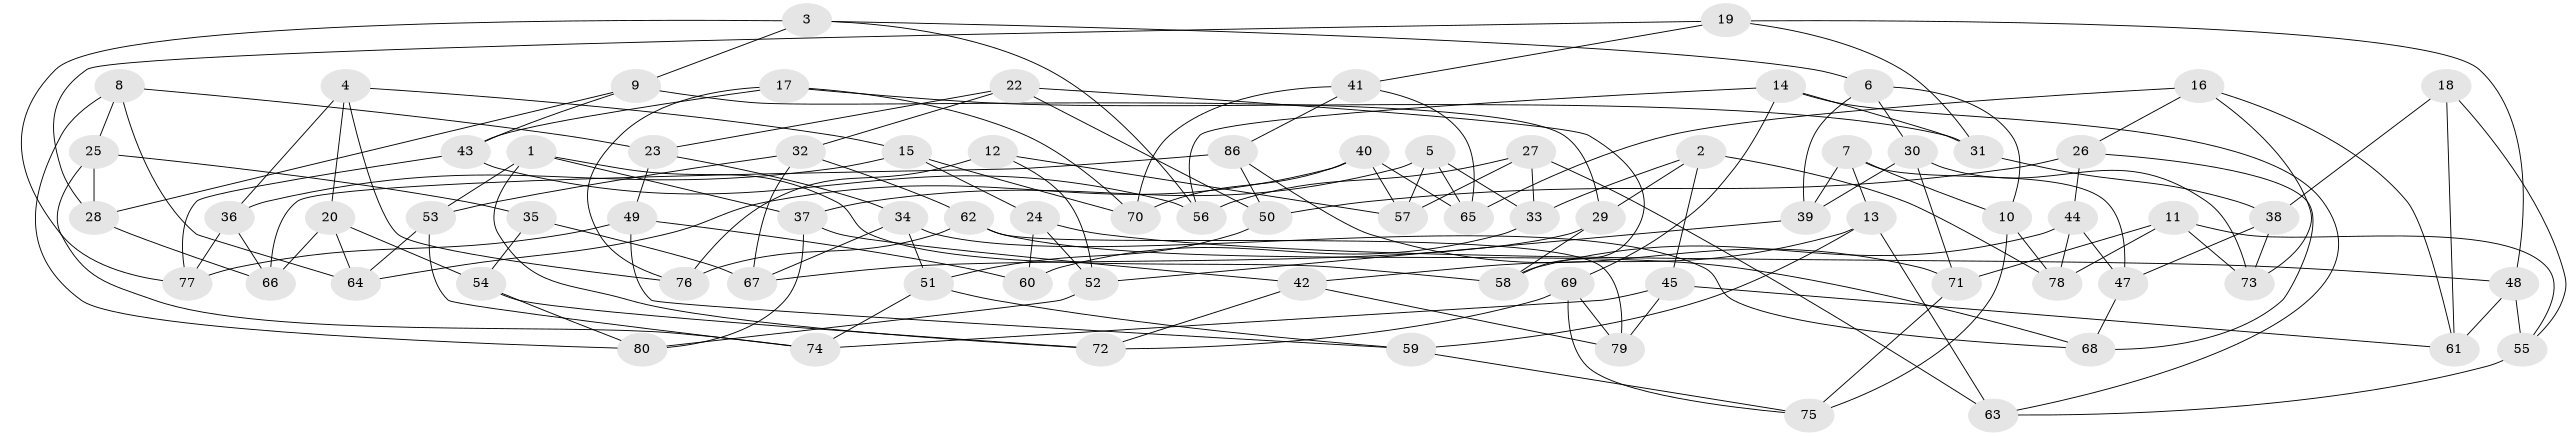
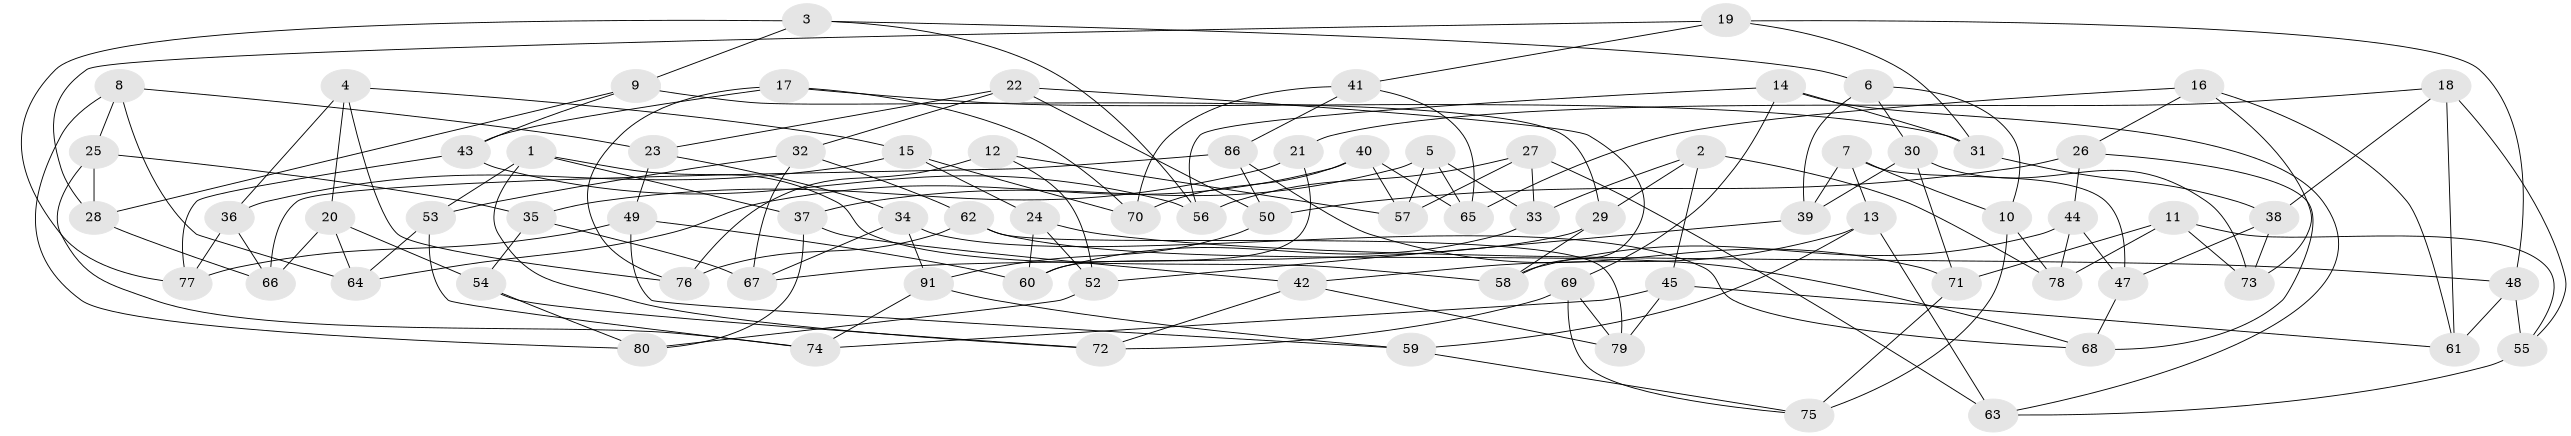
none -> (1299, 152)
(929, 284) -> (929, 284)
